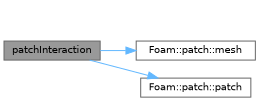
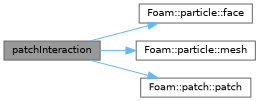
none -> (196, 14)
(196, 51) -> (196, 51)
